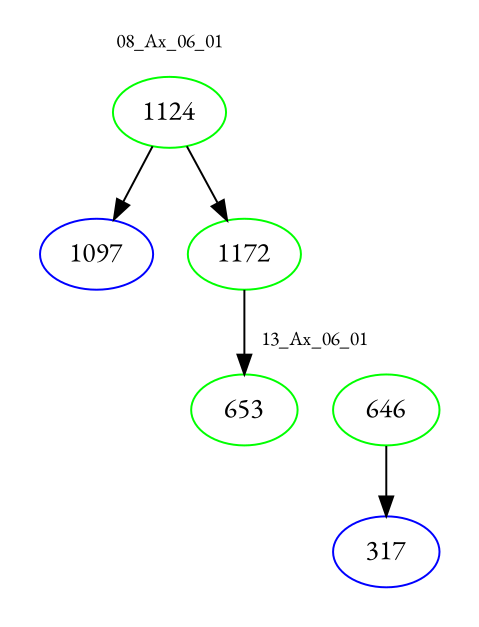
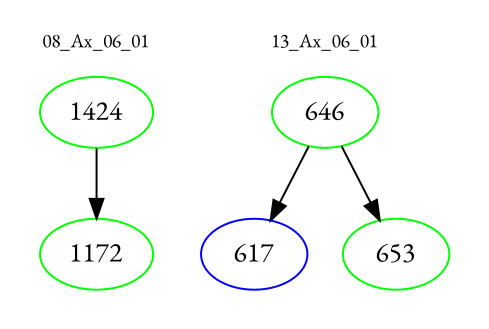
(169, 112) -> (97, 112)
(97, 254) -> none
(244, 333) -> (356, 174)
(386, 552) -> (254, 254)
